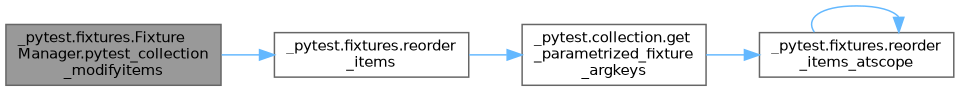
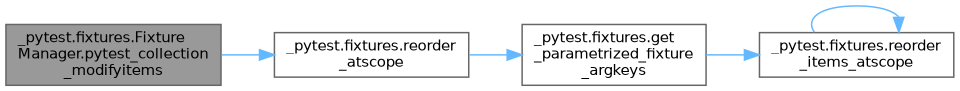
(372, 55) -> (372, 55)
(614, 55) -> (614, 55)
